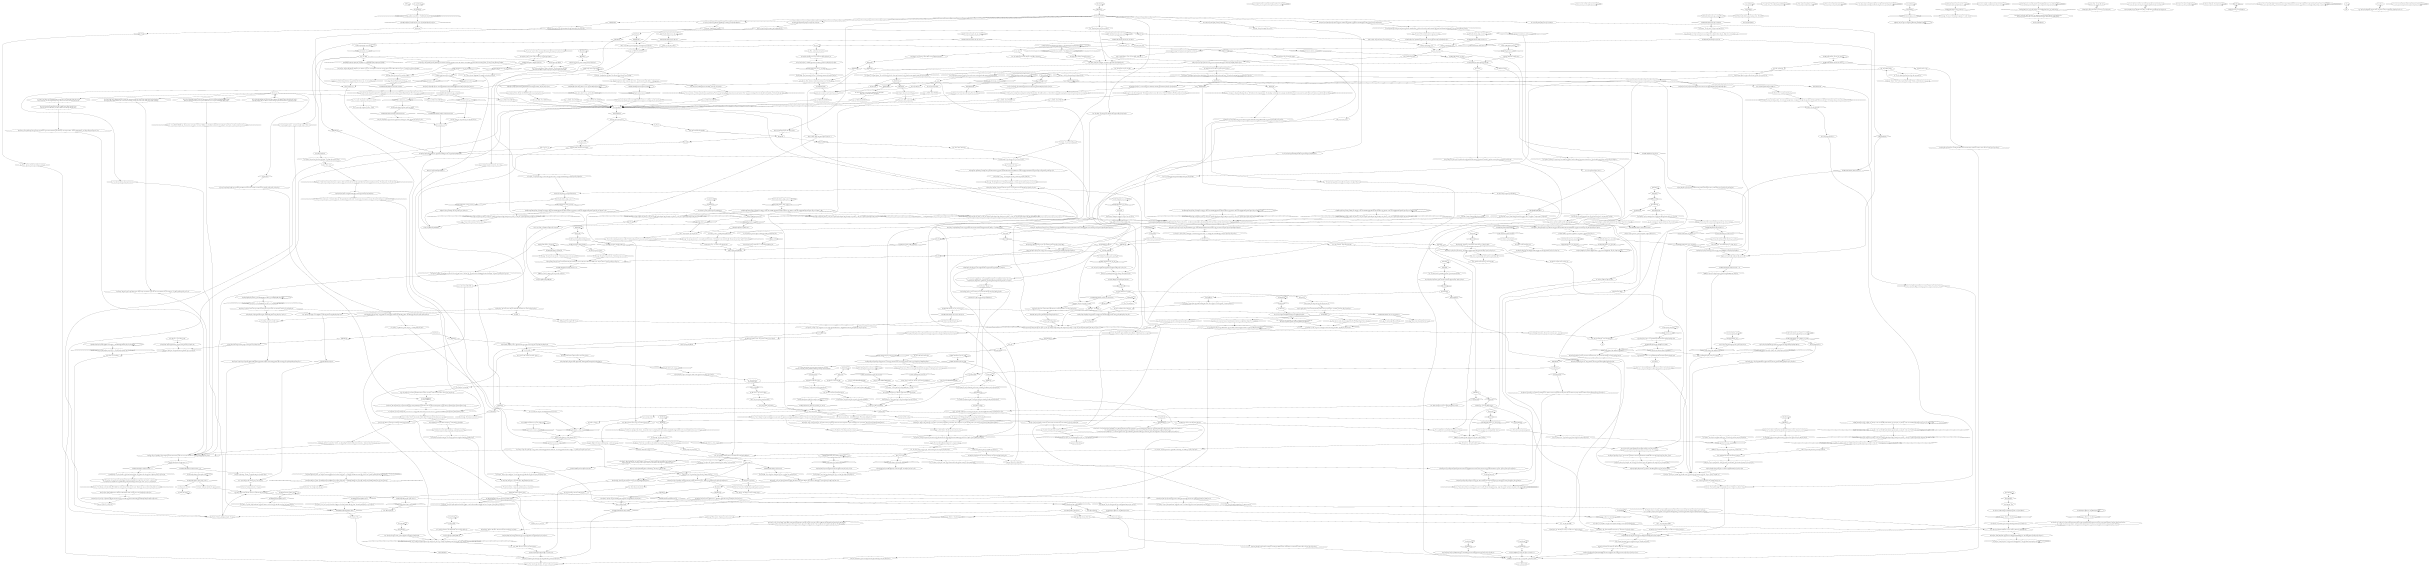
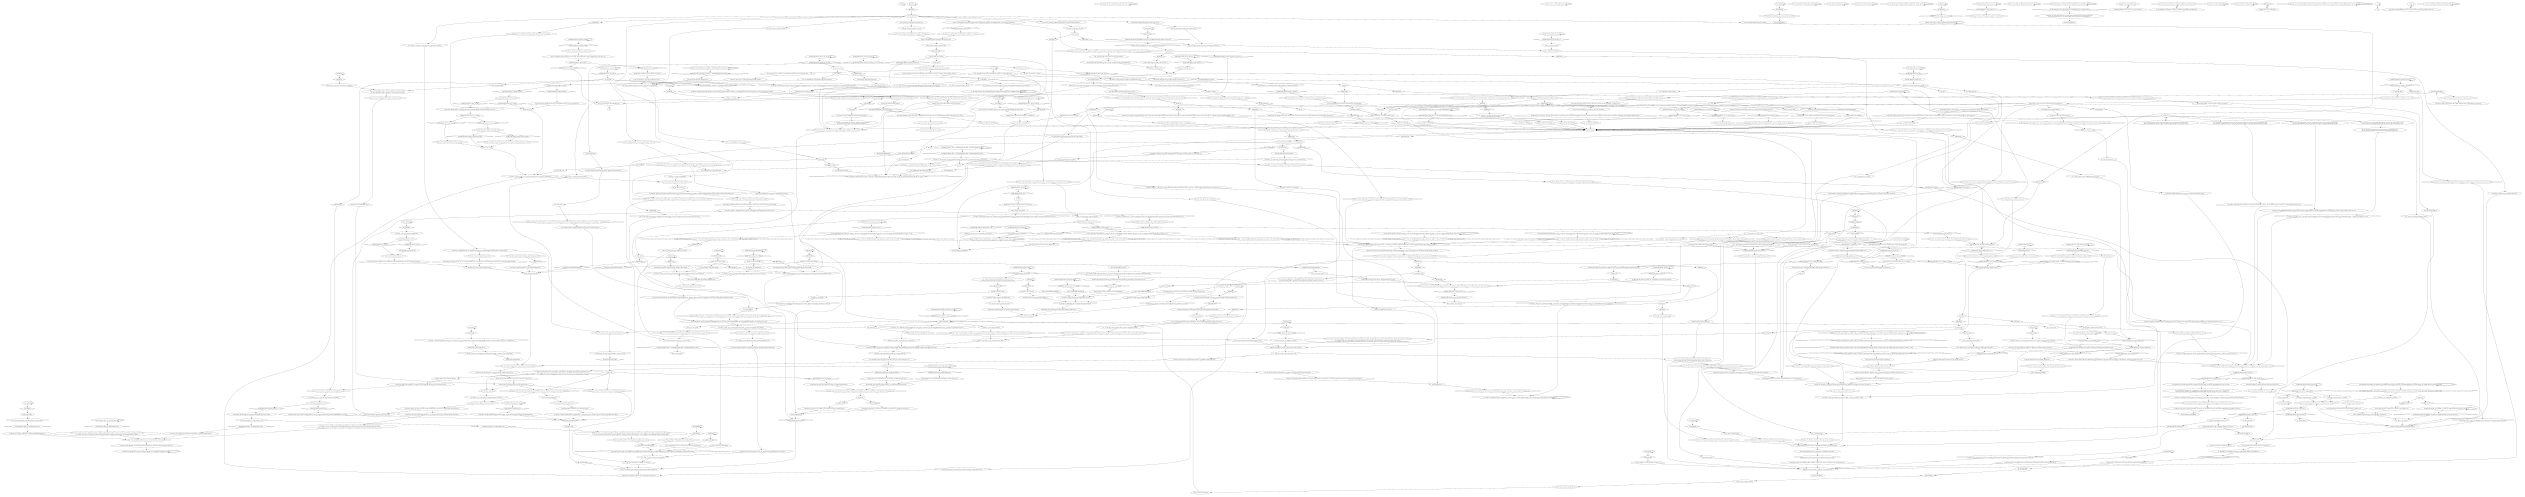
none -> (1205, 199)
(1108, 256) -> none
